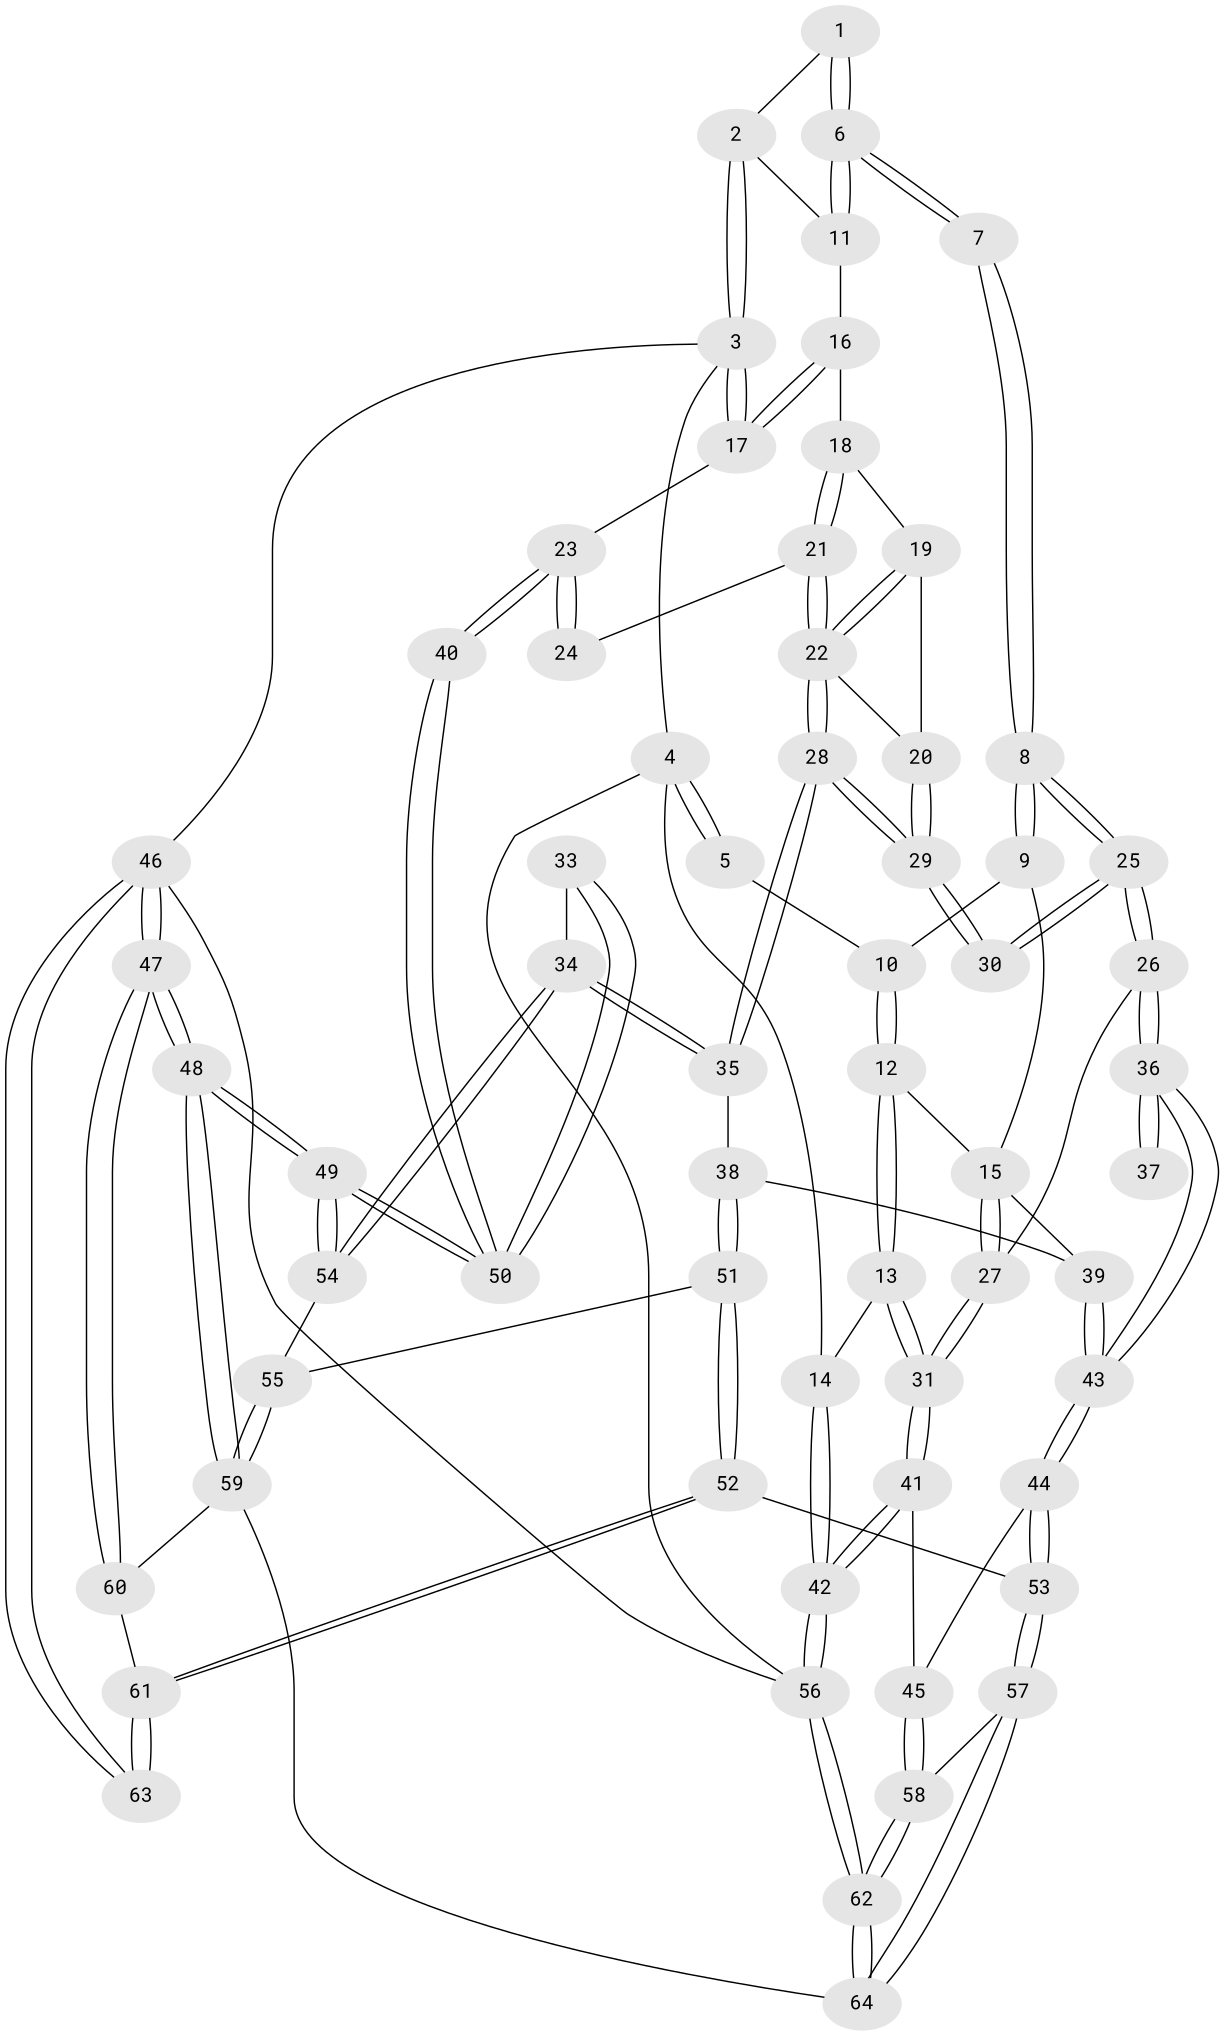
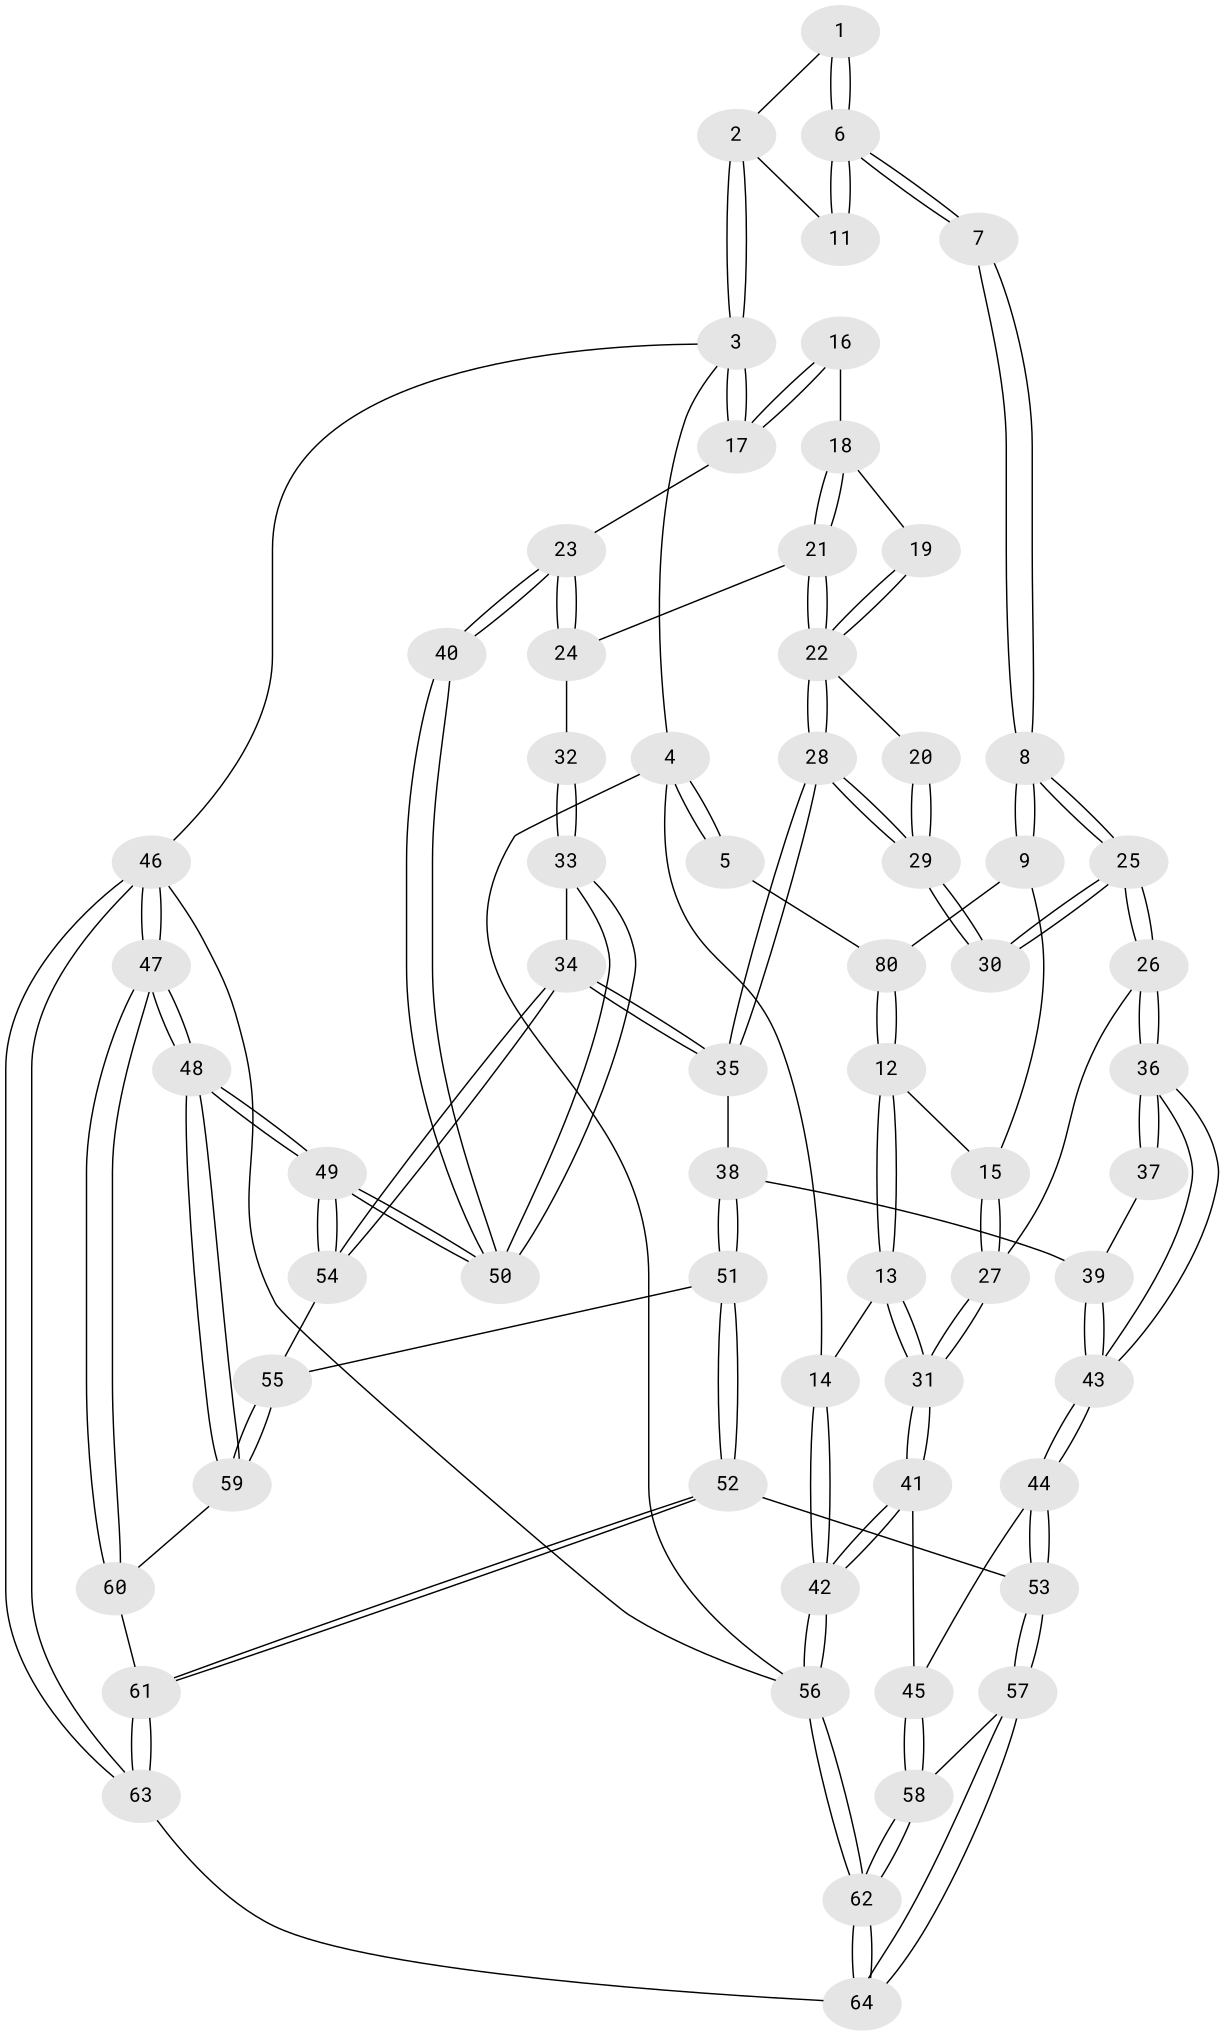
(840, 291) -> none
(921, 654) -> none
none -> (567, 758)
(887, 966) -> (887, 966)
(1042, 1225) -> (1122, 1225)
(397, 1891) -> (467, 1970)
